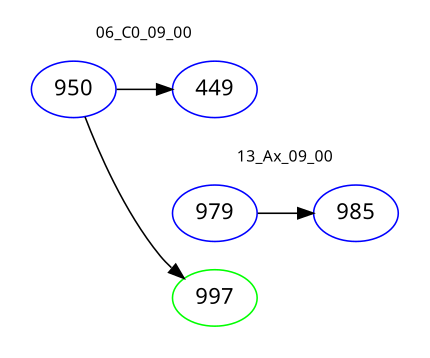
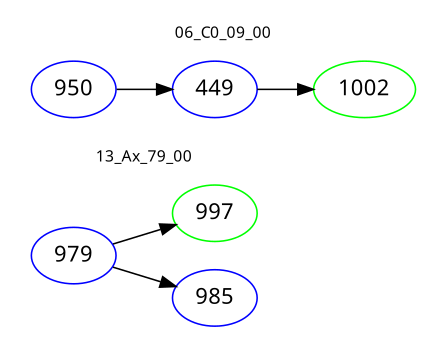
none -> (365, 89)
(285, 158) -> (144, 158)
(121, 196) -> (137, 237)
